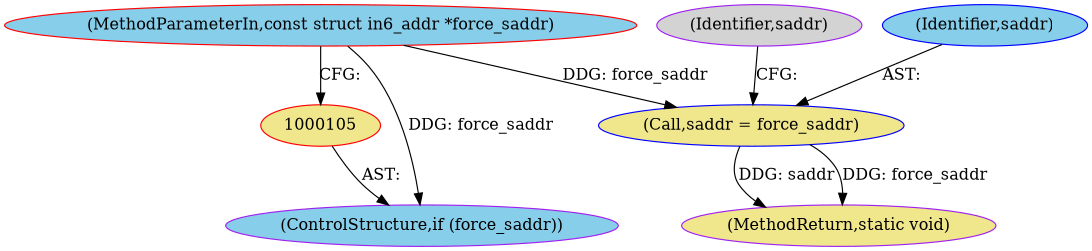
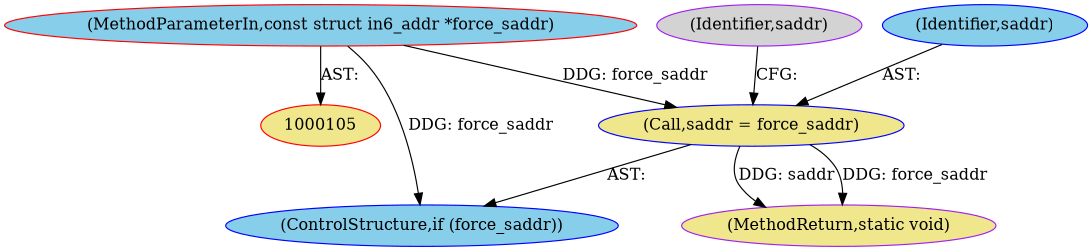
(343, 75) -> (343, 75)
(353, 175) -> (593, 174)
(422, 226) -> (422, 226)
